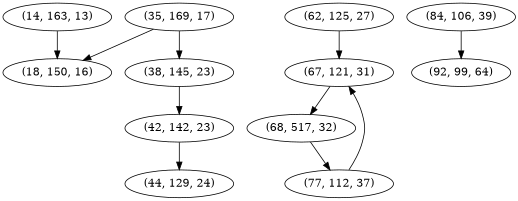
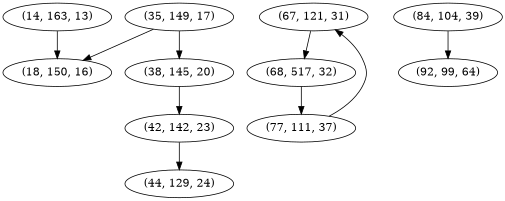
(179, 17) -> (179, 17)
(339, 17) -> none
(461, 17) -> (448, 17)
(179, 73) -> (179, 73)
(339, 184) -> (301, 128)
